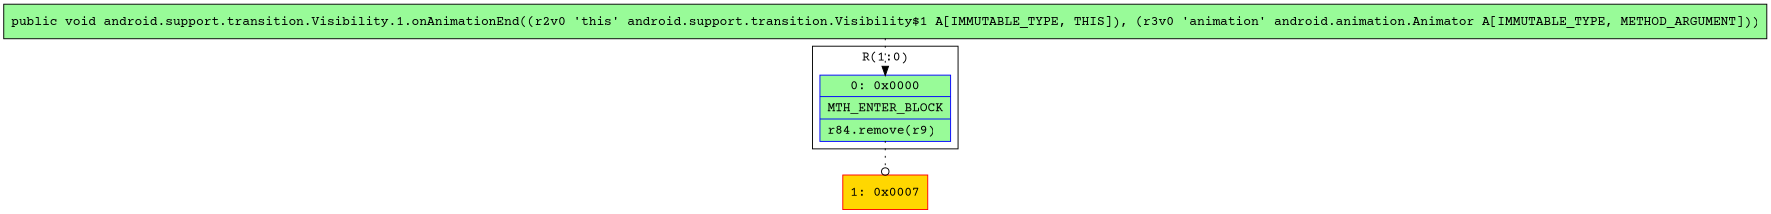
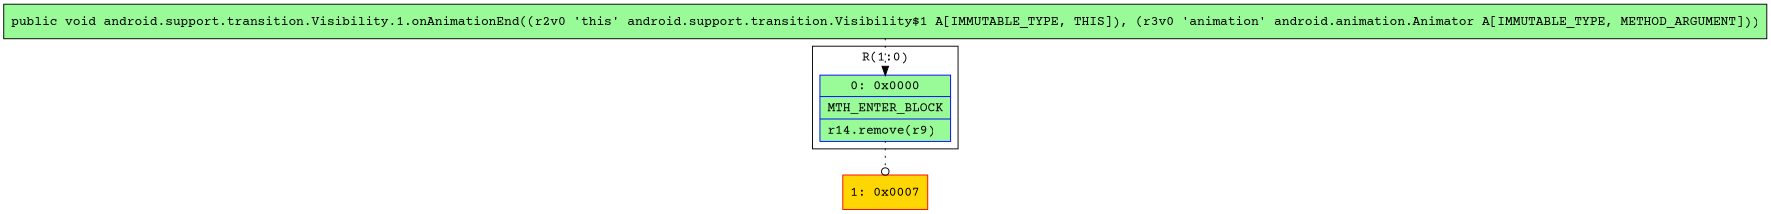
(882, 130) -> (882, 130)
